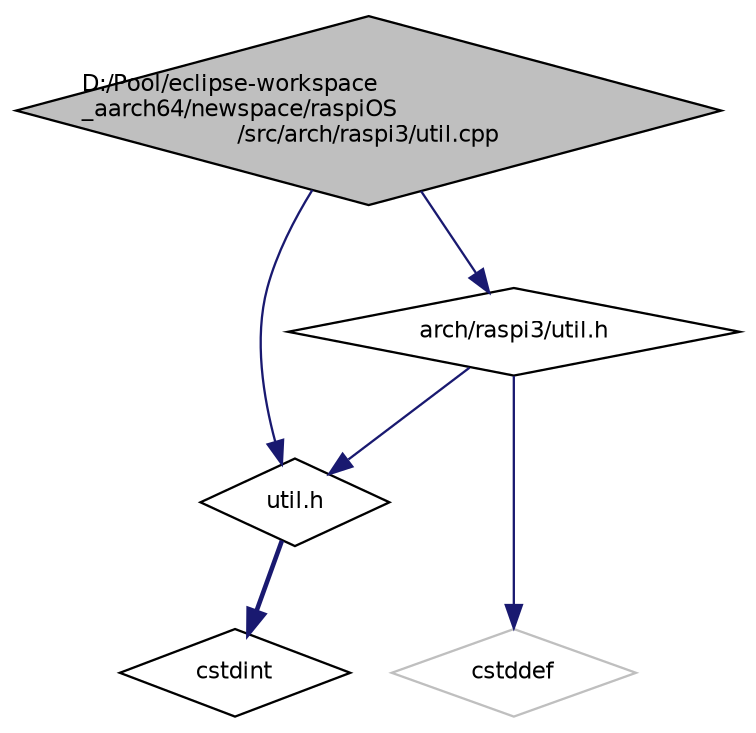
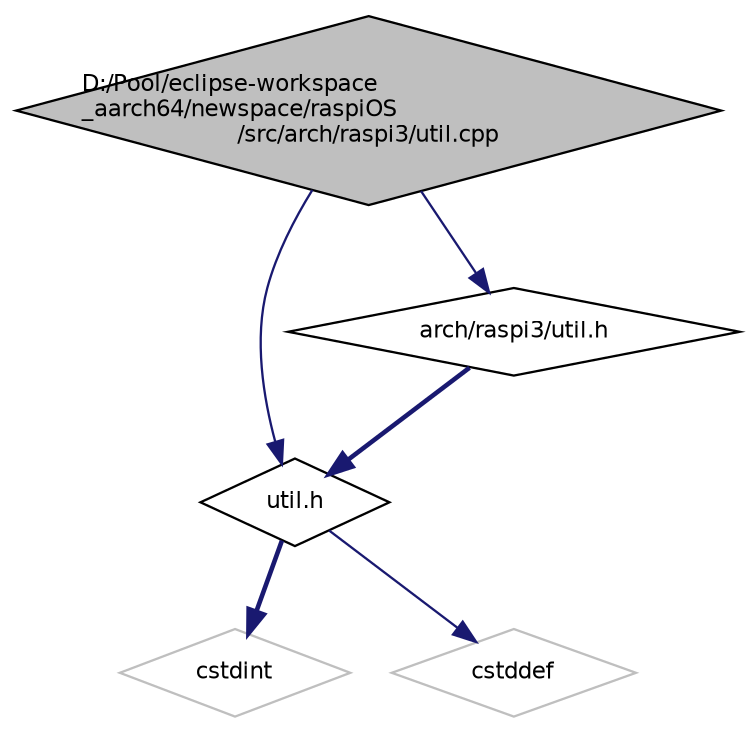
(409, 414) -> (409, 414)
(514, 490) -> (393, 579)
(235, 673) -> (235, 673)
